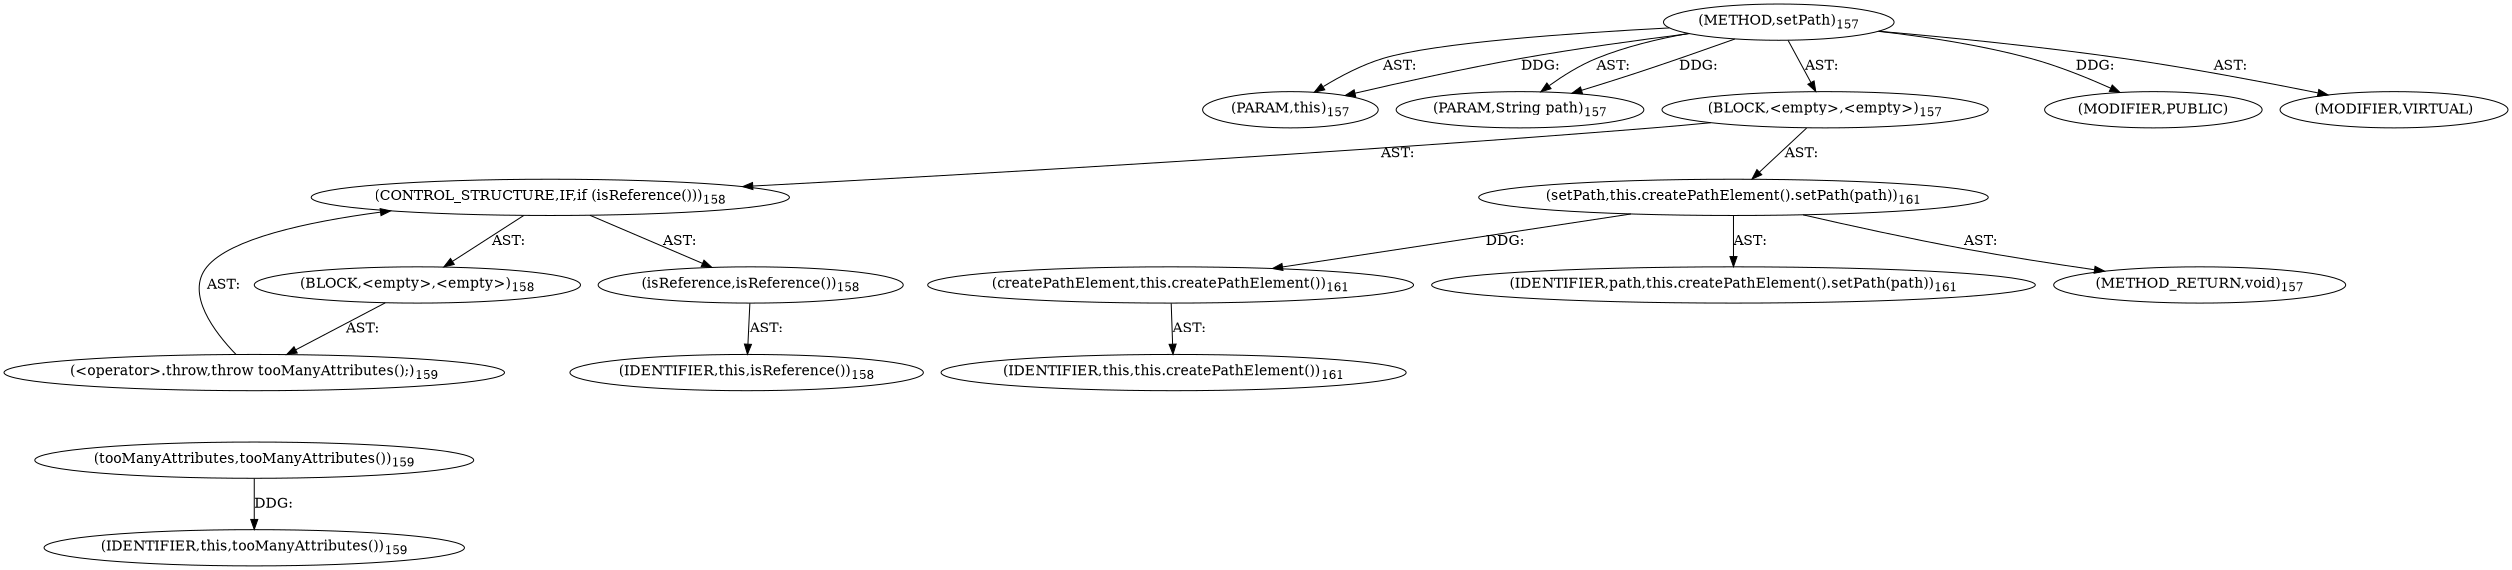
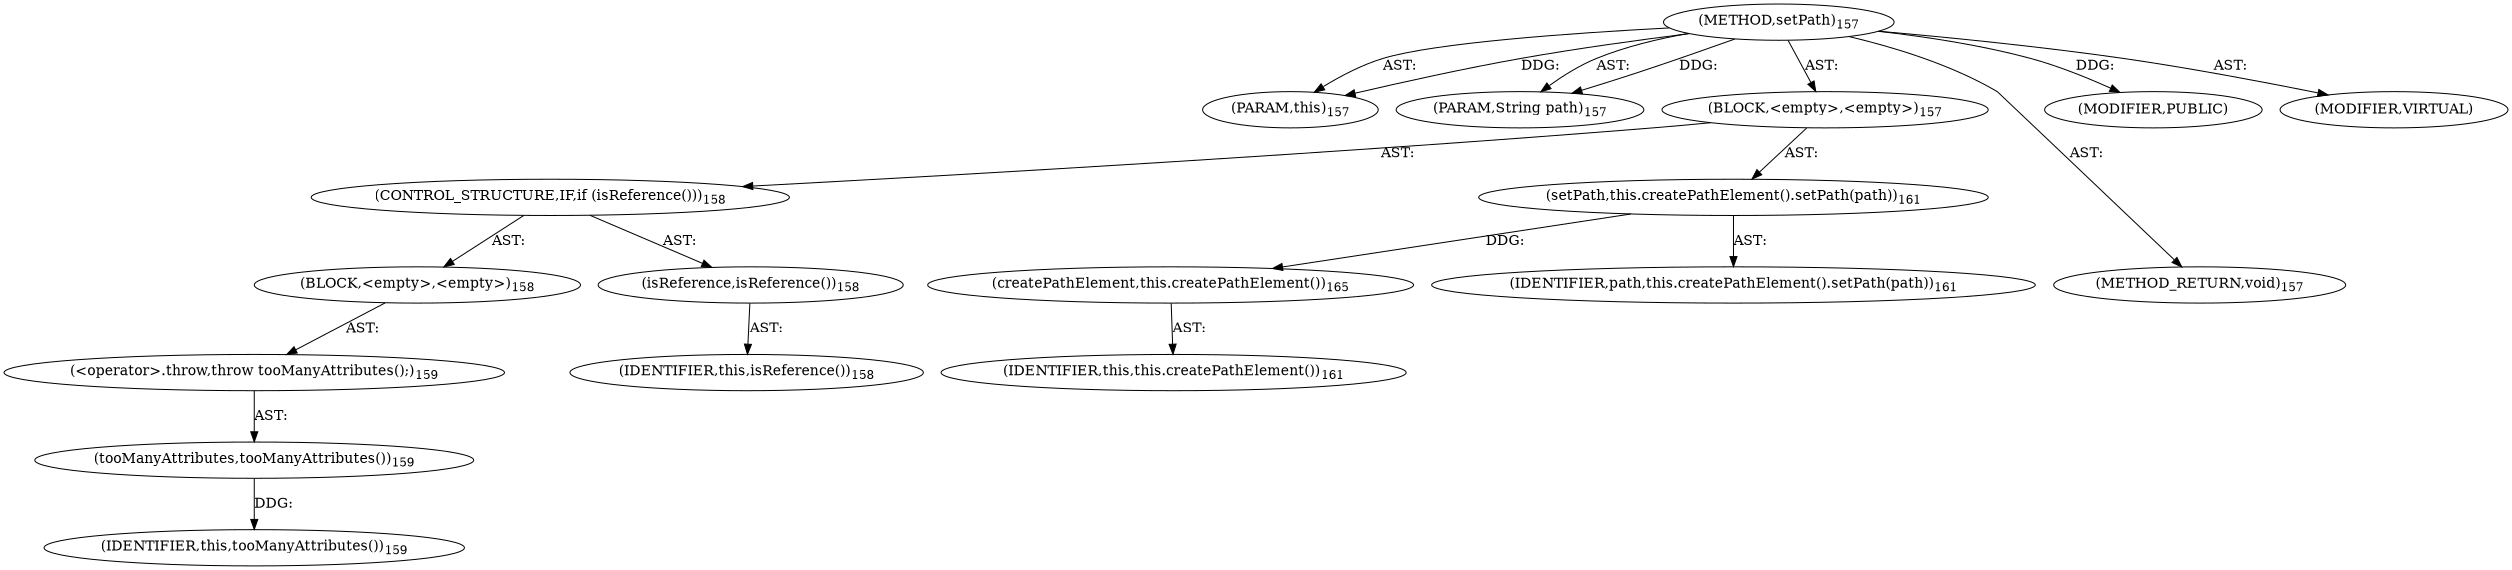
(242, 244) -> (254, 411)
(1948, 246) -> (2028, 121)
(1338, 283) -> (1338, 283)
